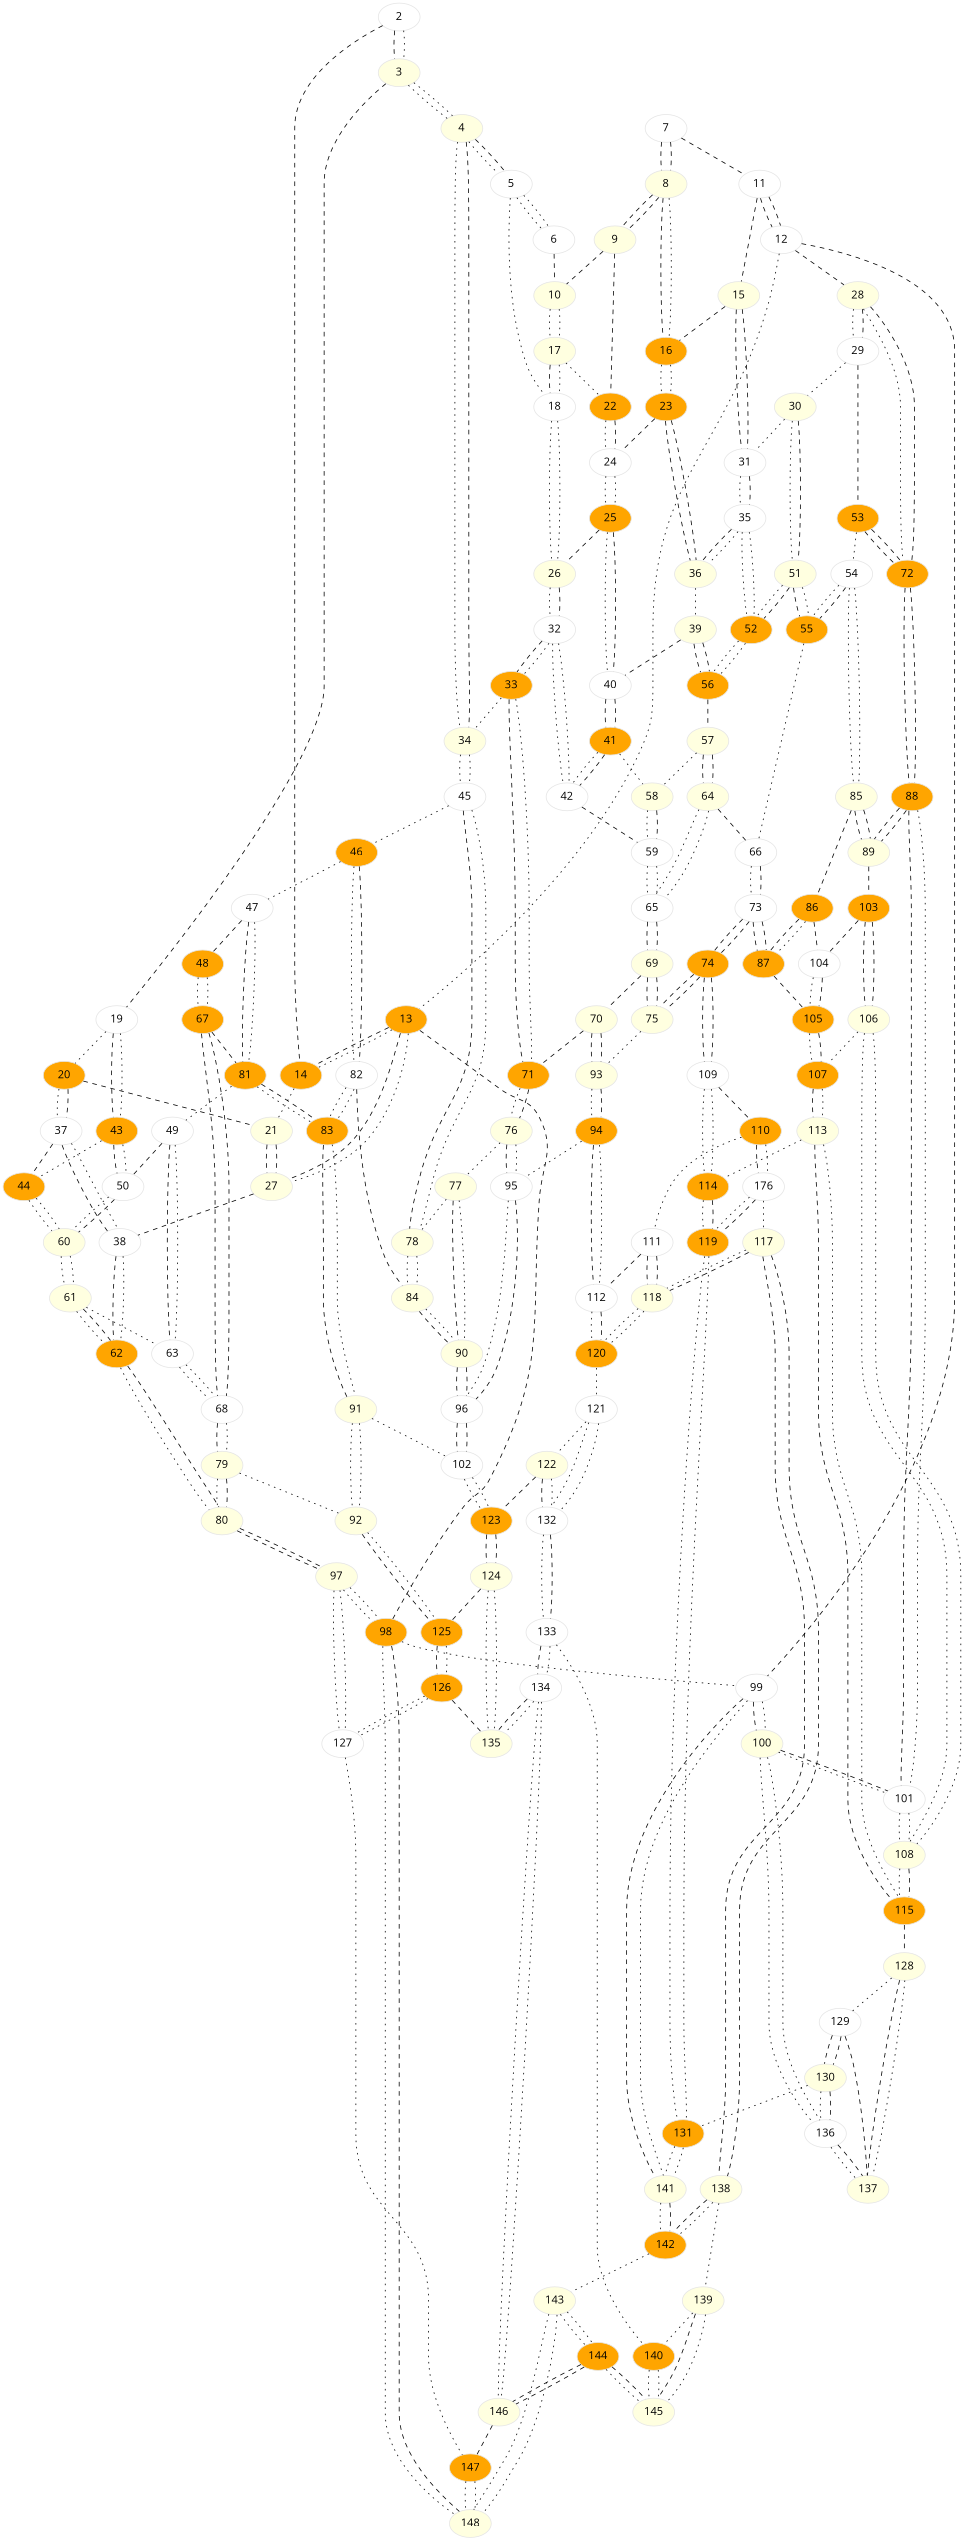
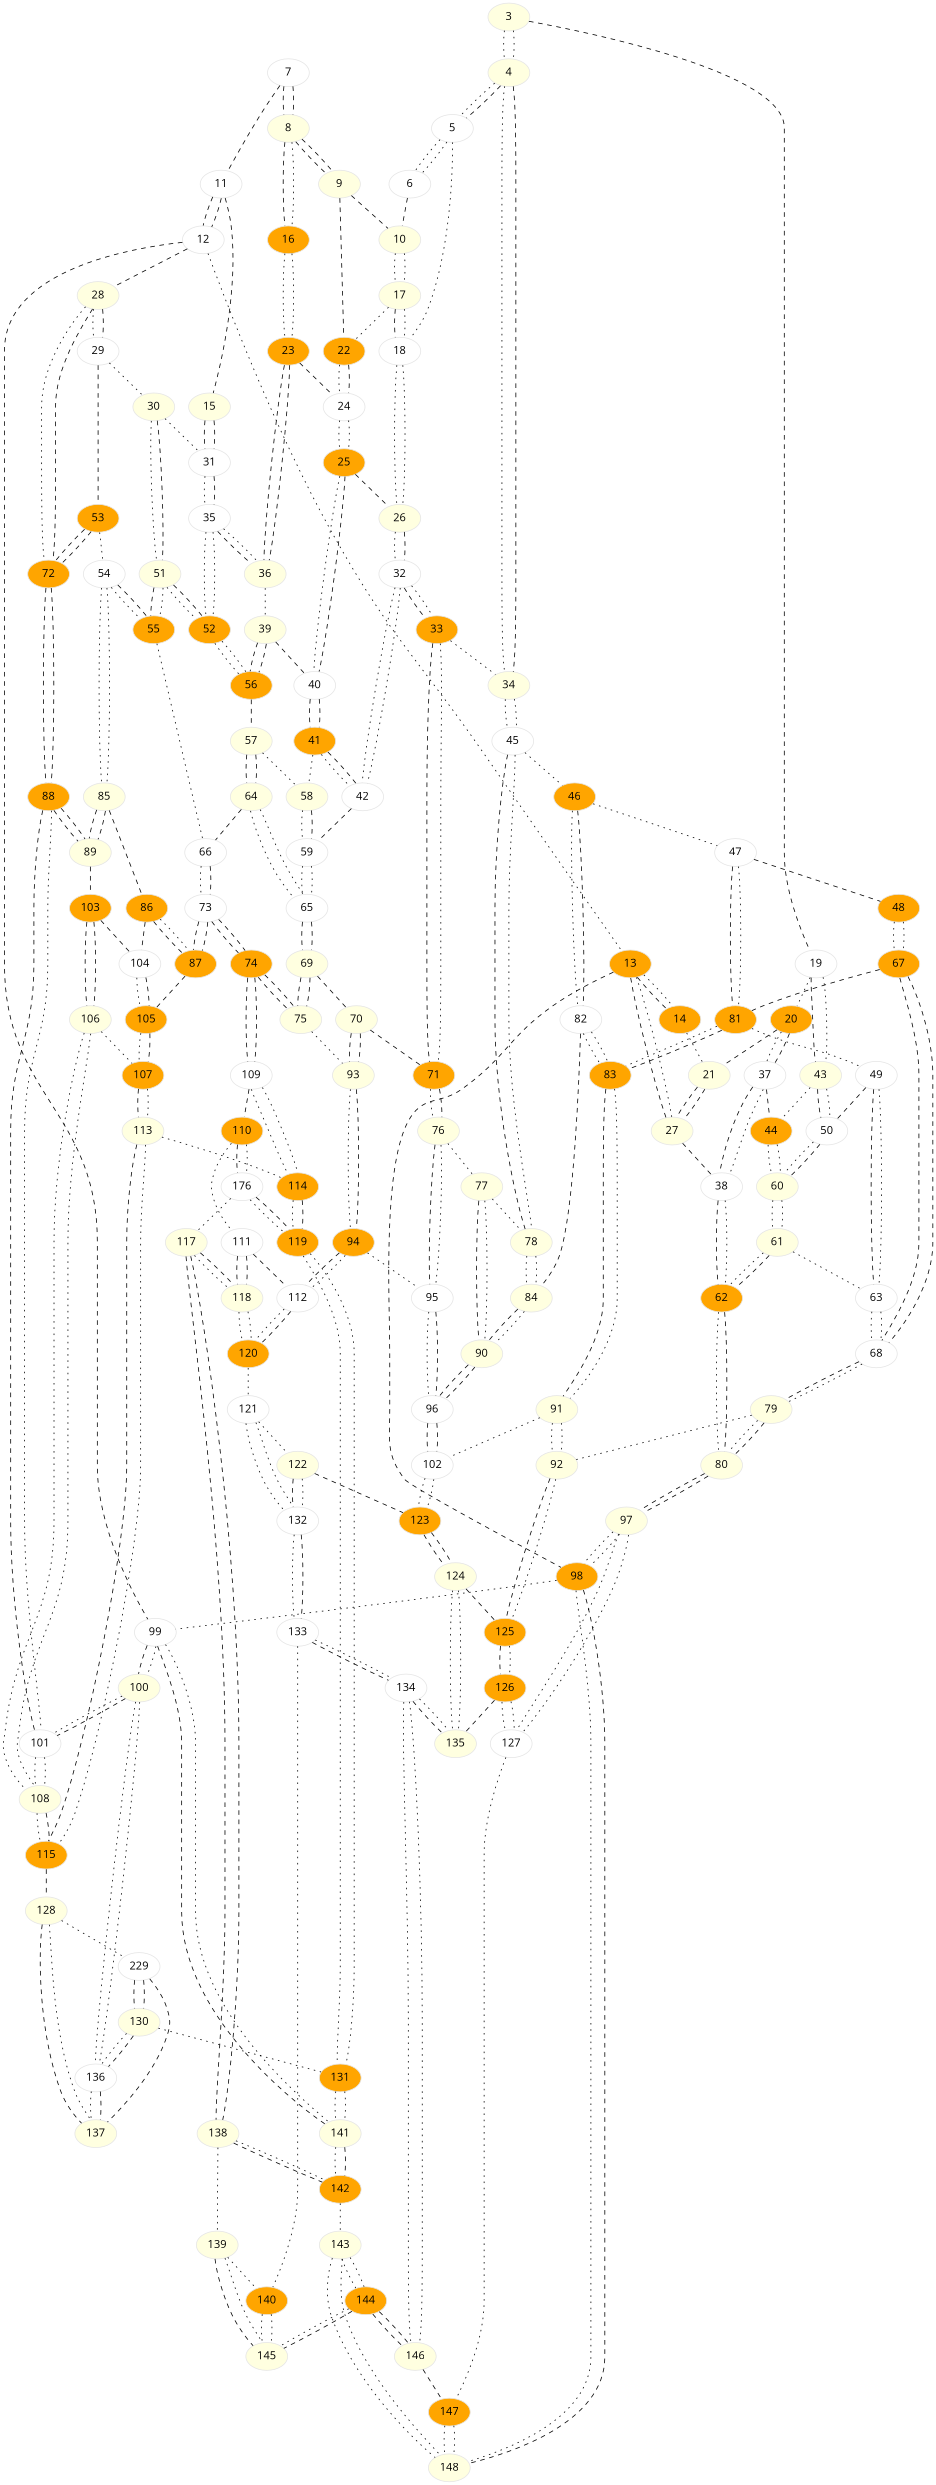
(399, 17) -> none
(702, 323) -> none
(117, 1131) -> (821, 1075)
(840, 2022) -> (139, 1967)
